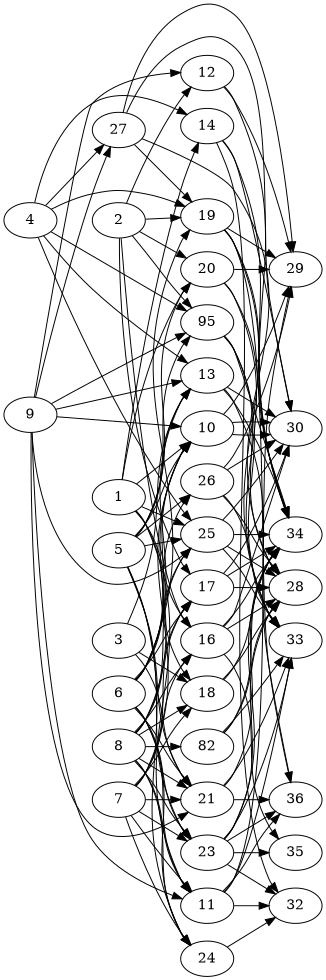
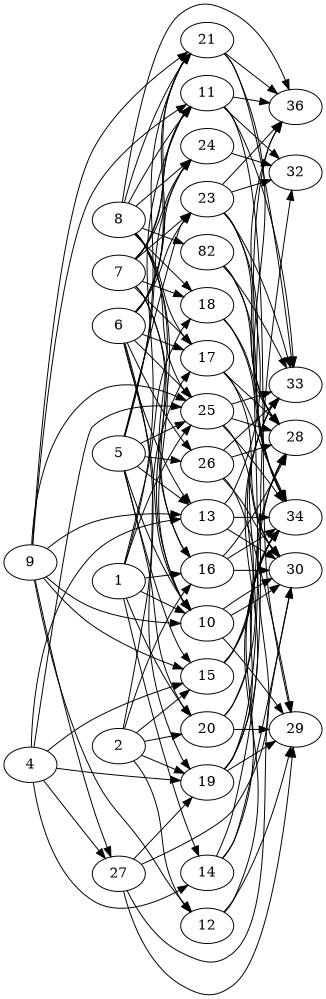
(207, 322) -> (207, 676)
(119, 641) -> none
(160, 795) -> (164, 37)
(296, 853) -> none
